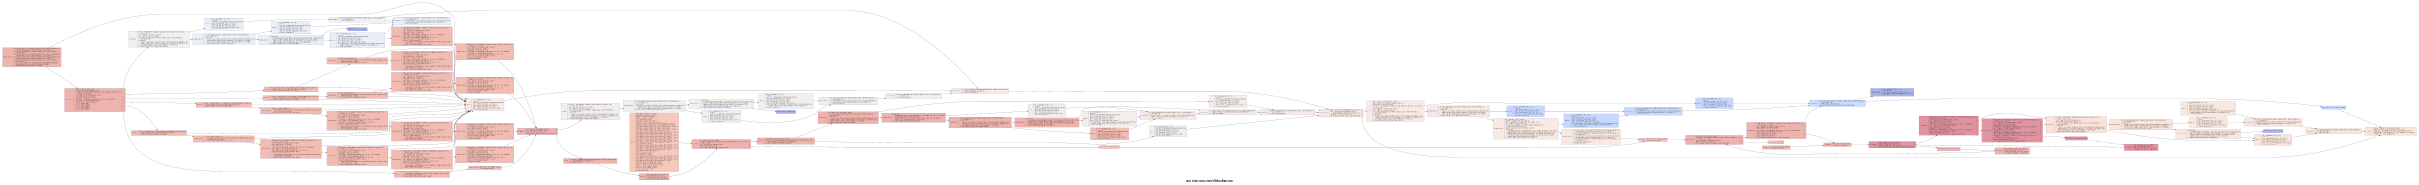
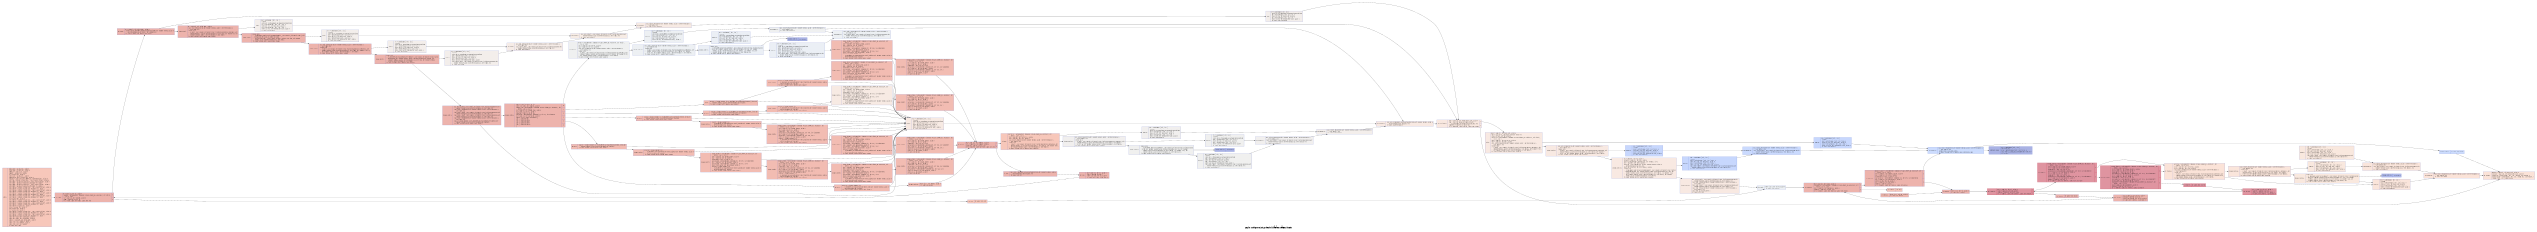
(422, 82) -> (862, 95)
(1110, 107) -> (436, 85)
(590, 112) -> (1030, 142)
none -> (1161, 133)
(1110, 134) -> (407, 47)
(1653, 140) -> (1771, 188)
